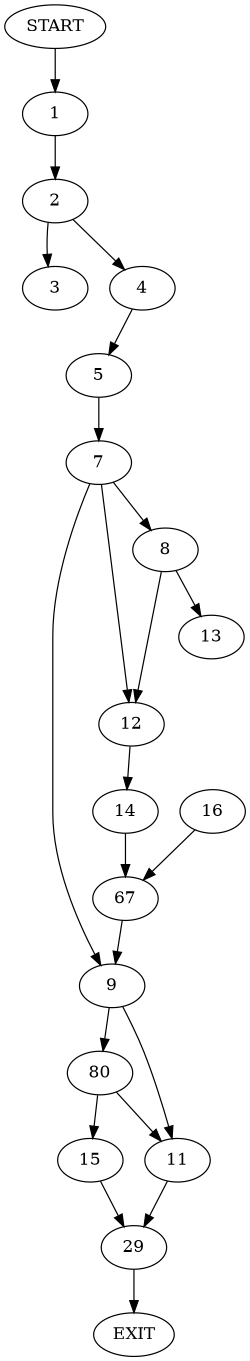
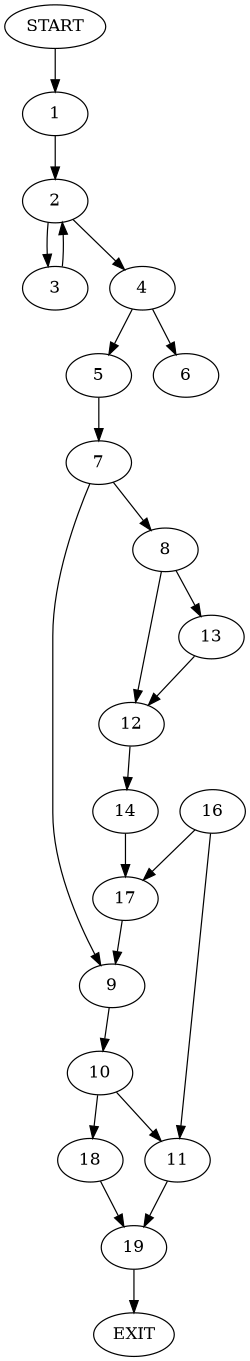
none -> (63, 251)
none -> (186, 375)
(114, 587) -> (176, 676)
(125, 899) -> (125, 899)
(149, 1066) -> (196, 980)
(100, 1073) -> (100, 1073)
(90, 1160) -> (90, 1160)
(134, 1247) -> (134, 1247)
